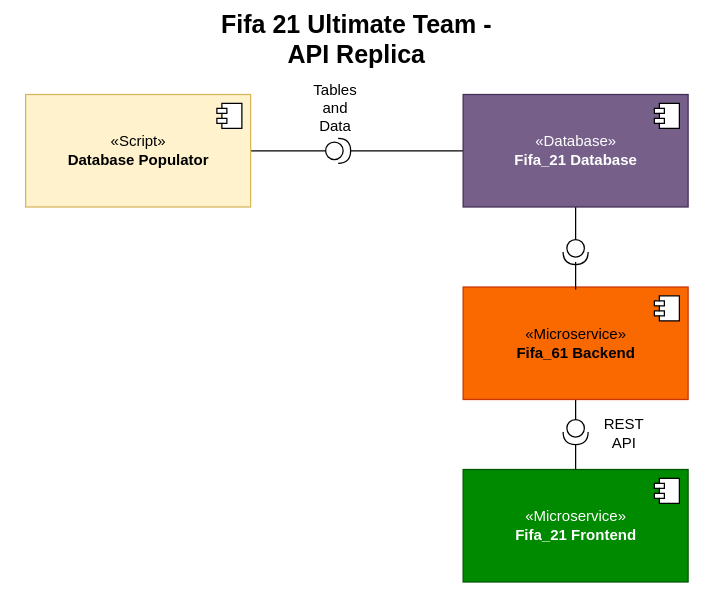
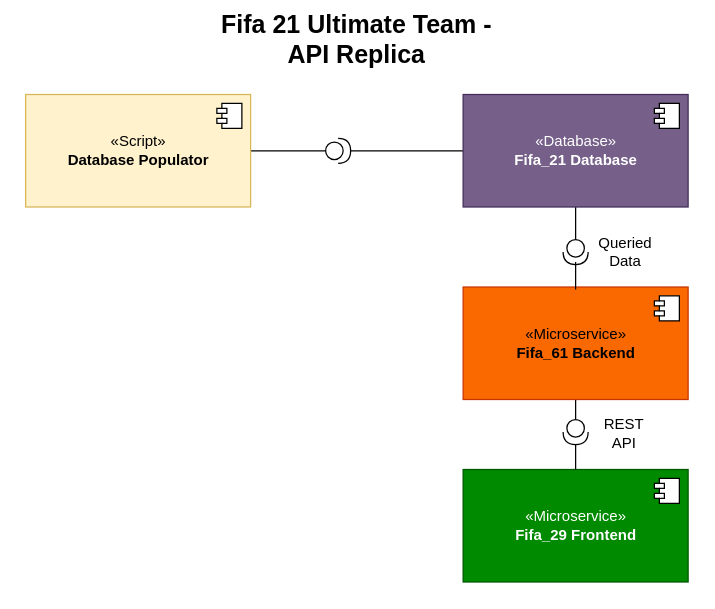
(336, 108) -> none
none -> (626, 252)
(576, 526) -> (576, 526)
